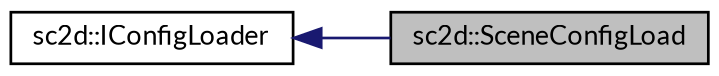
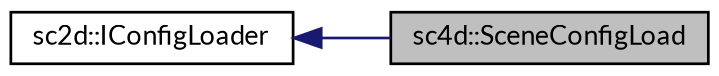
(550, 38) -> (550, 38)
